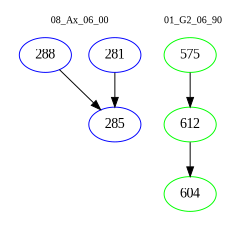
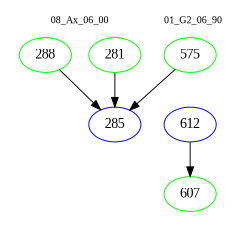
(45, 55) -> (45, 55)
(115, 55) -> (115, 55)
(190, 85) -> (163, 81)
(190, 125) -> (190, 125)
(190, 194) -> (190, 194)
